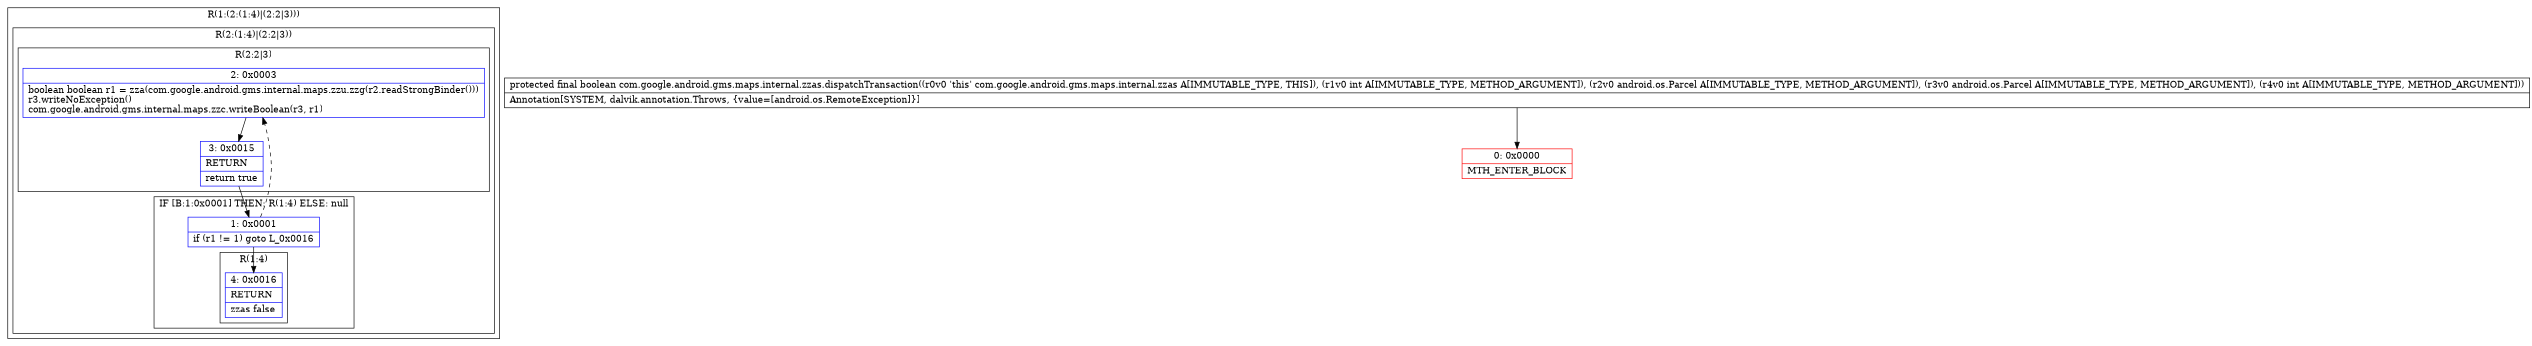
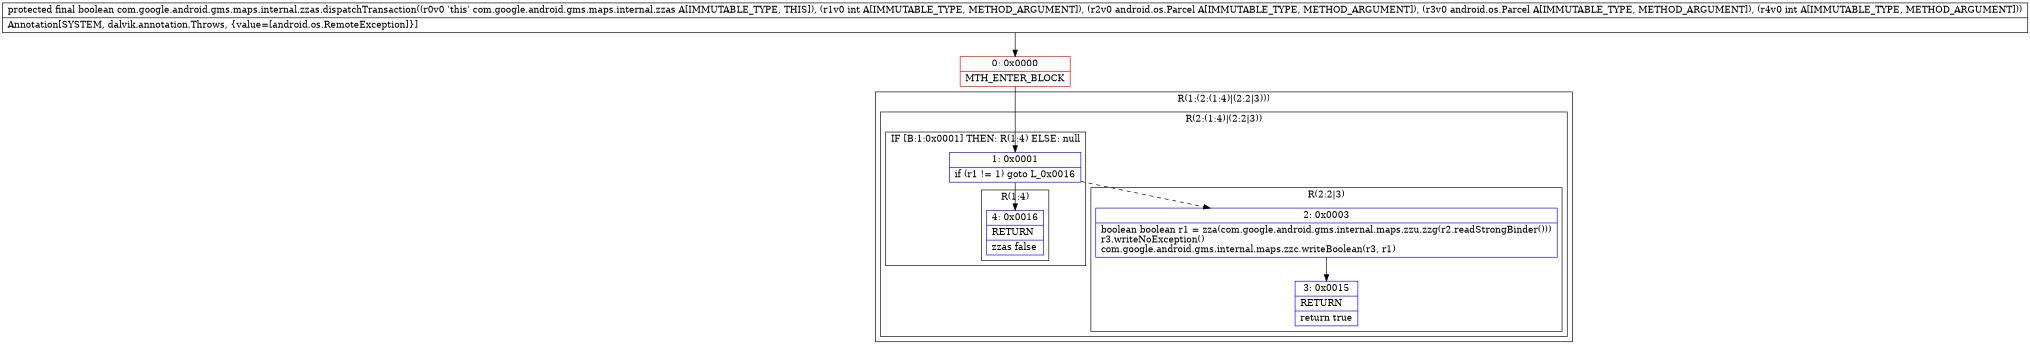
(244, 201) -> (1015, 116)
